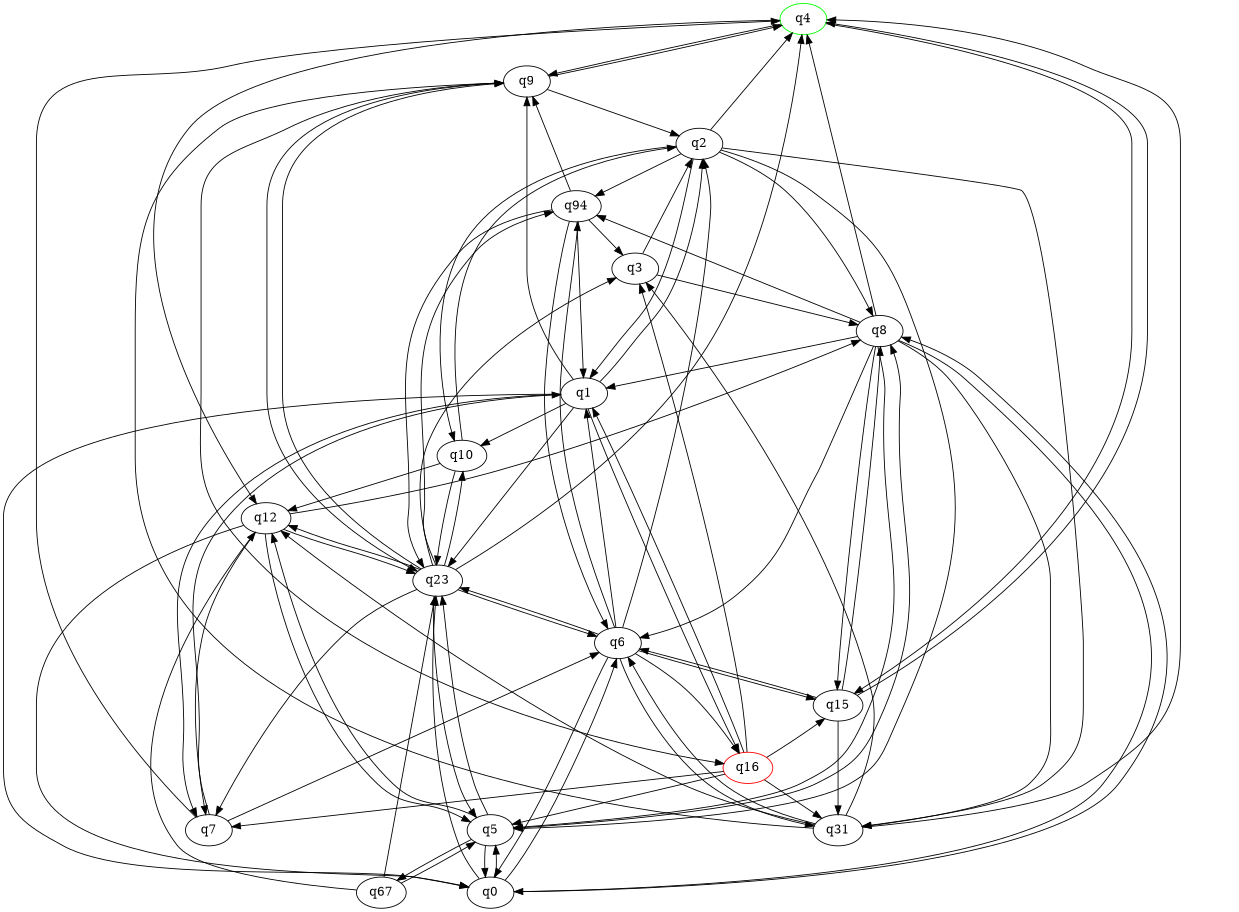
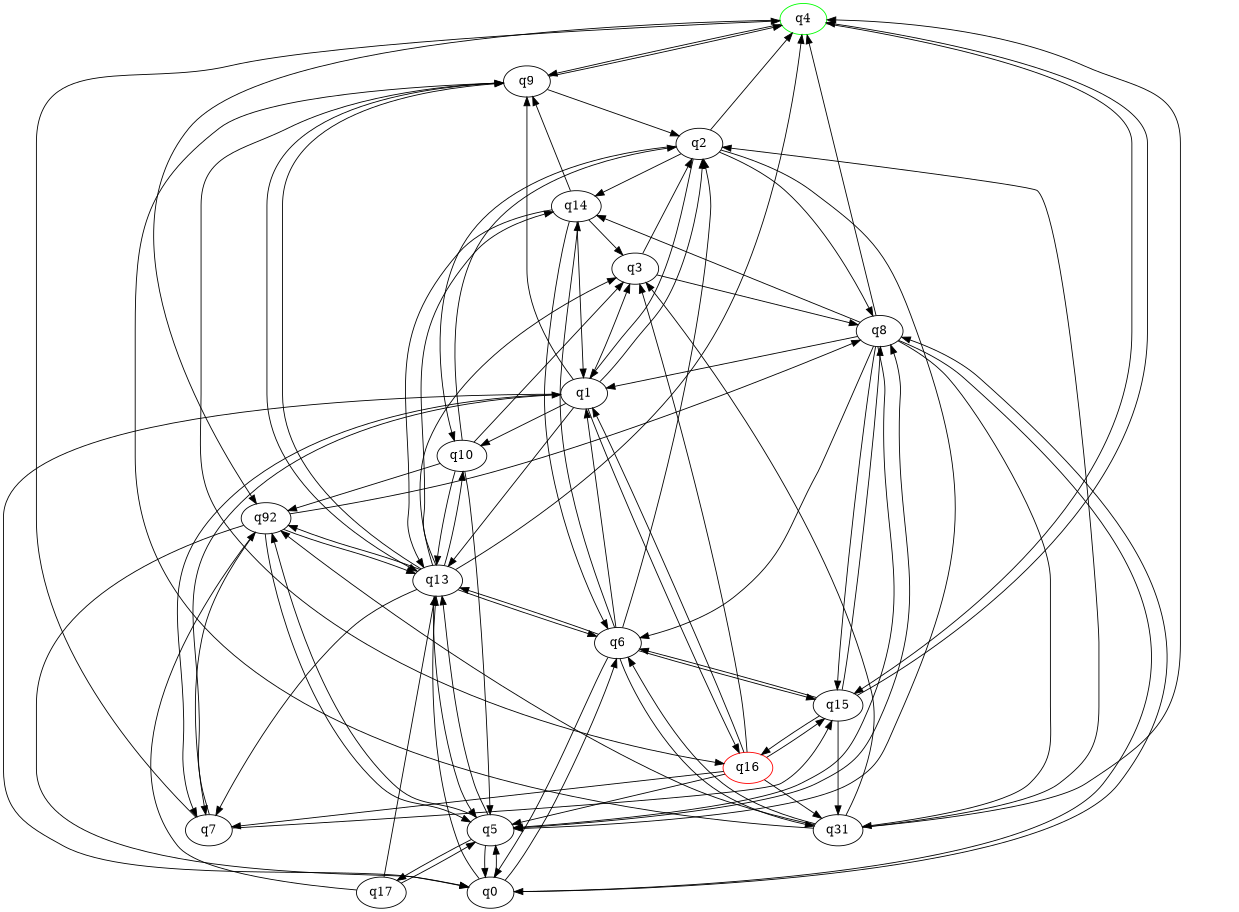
(576, 206) -> (576, 206)
none -> (609, 336)
none -> (538, 373)
(1066, 430) -> (1082, 439)
(266, 518) -> (266, 518)
(438, 581) -> (438, 581)
none -> (482, 638)
(690, 694) -> (794, 732)
(418, 734) -> (544, 808)
(381, 893) -> (381, 893)
